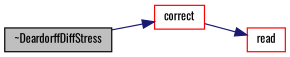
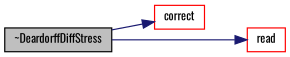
(220, 28) -> (173, 40)
